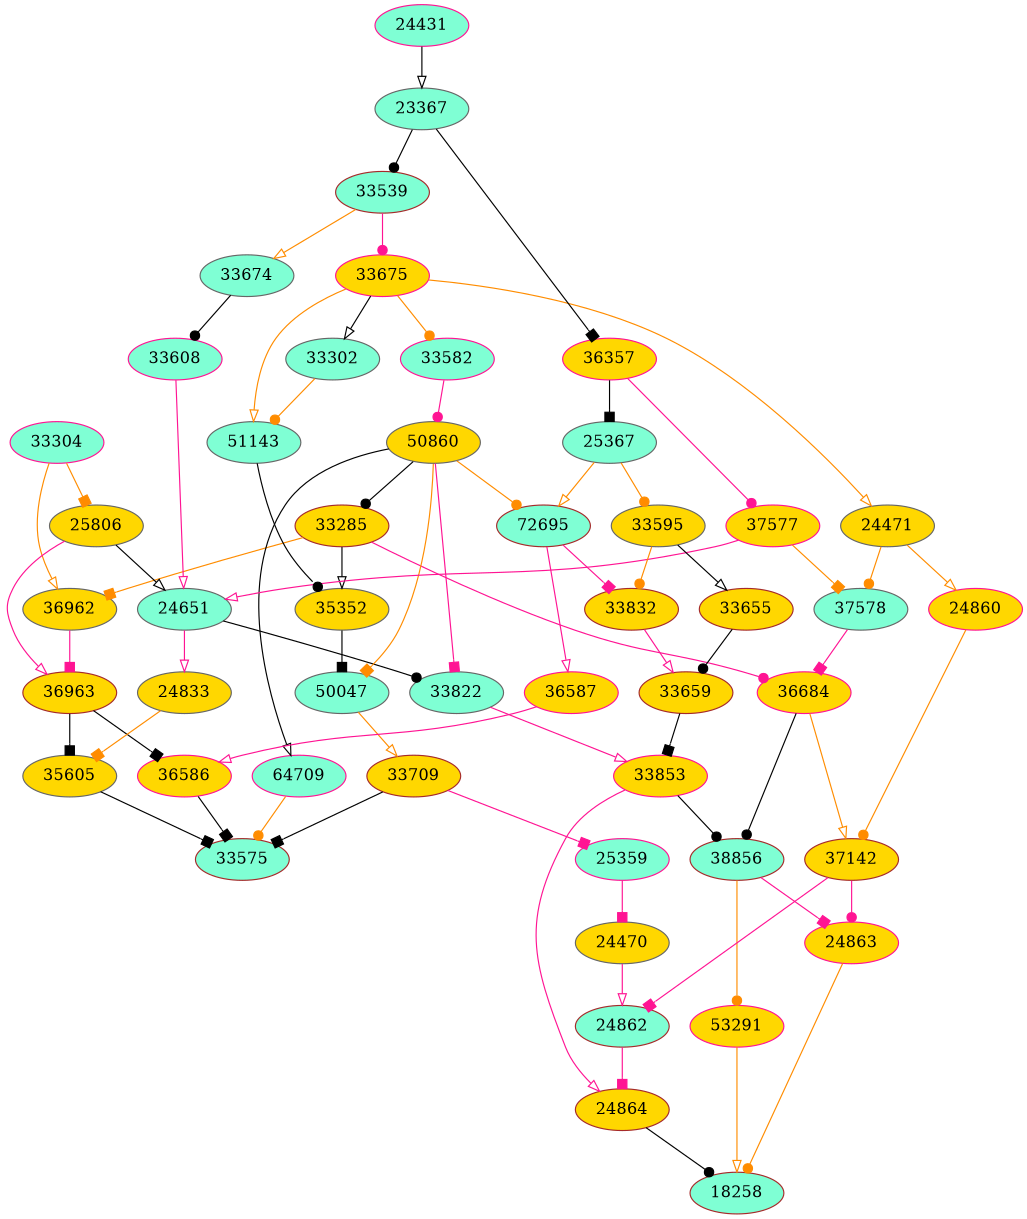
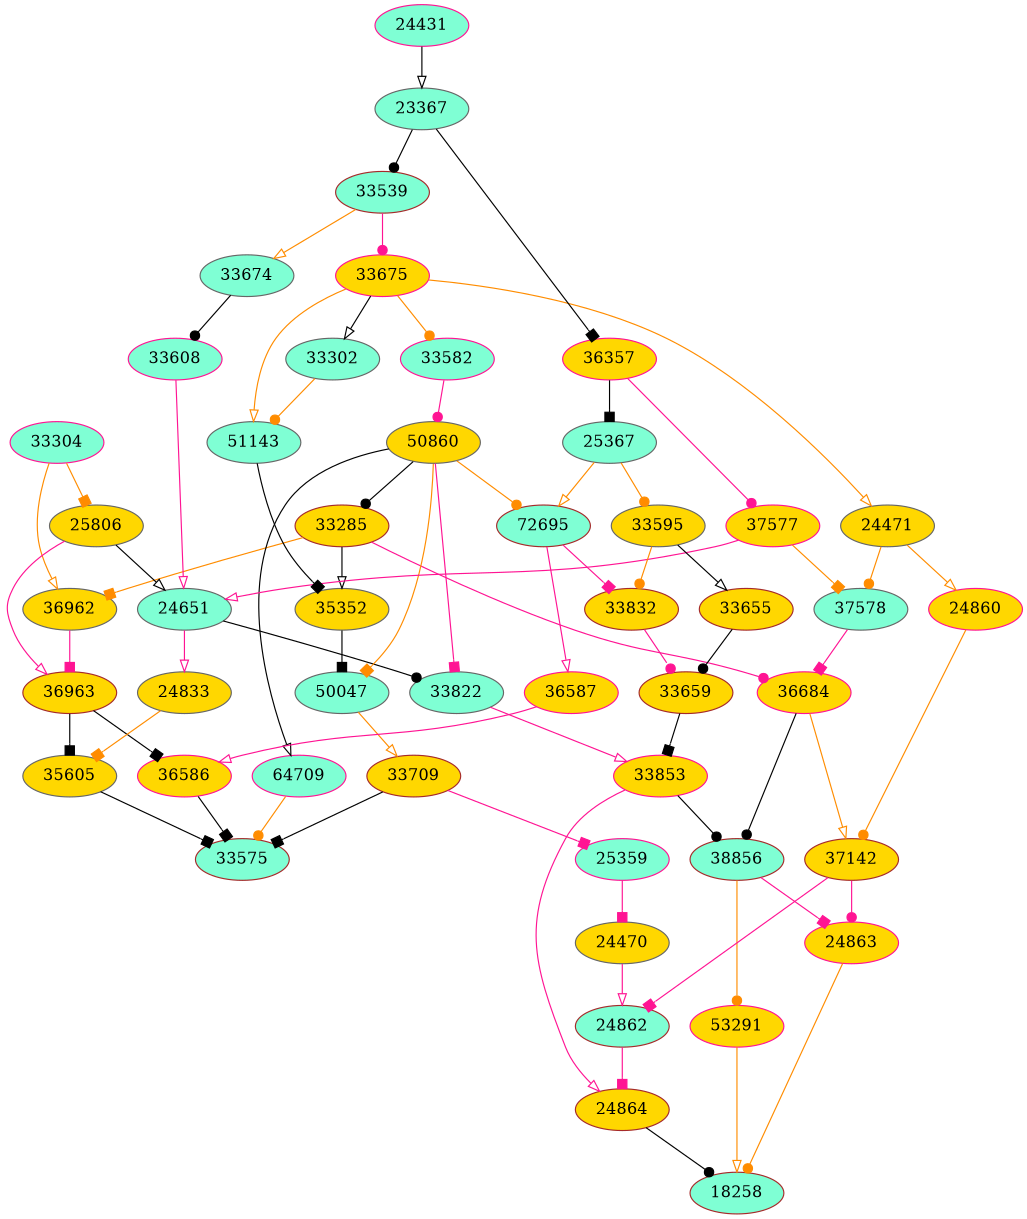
(280, 536) -> (280, 536)
(654, 644) -> (654, 644)
